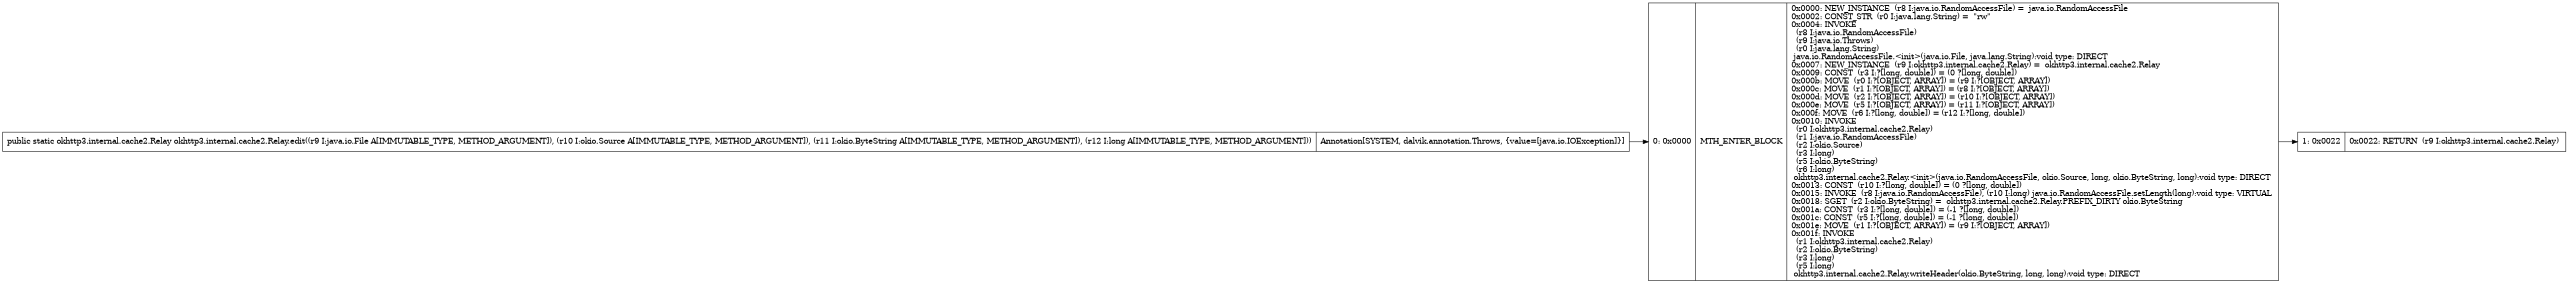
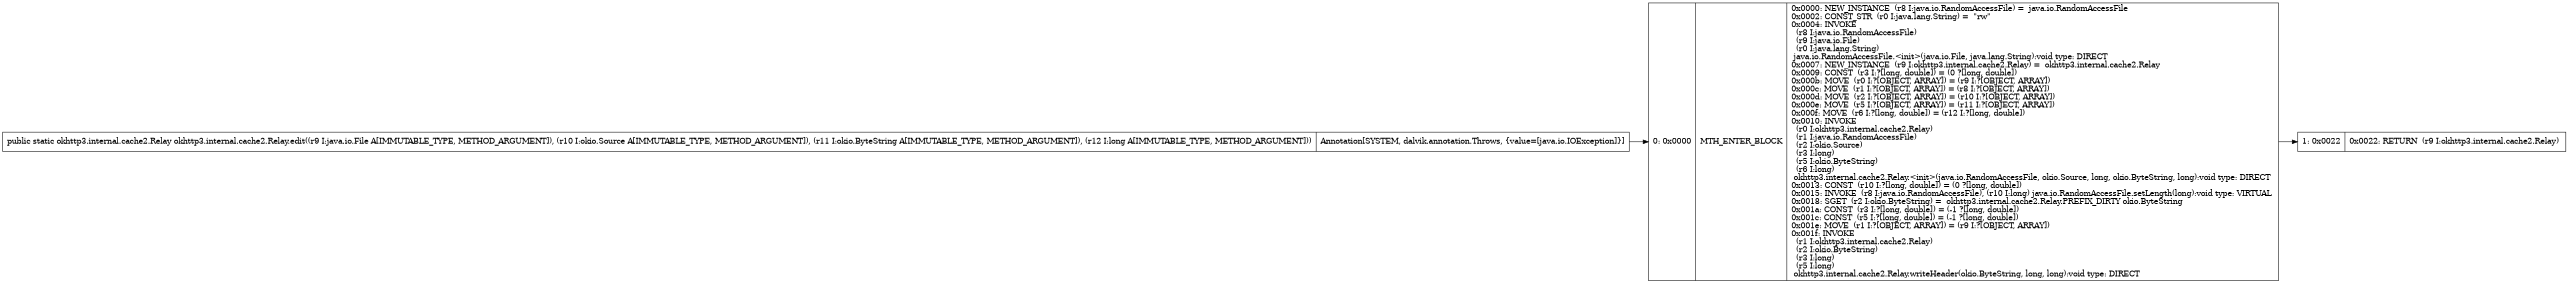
(1832, 41) -> (1825, 41)
